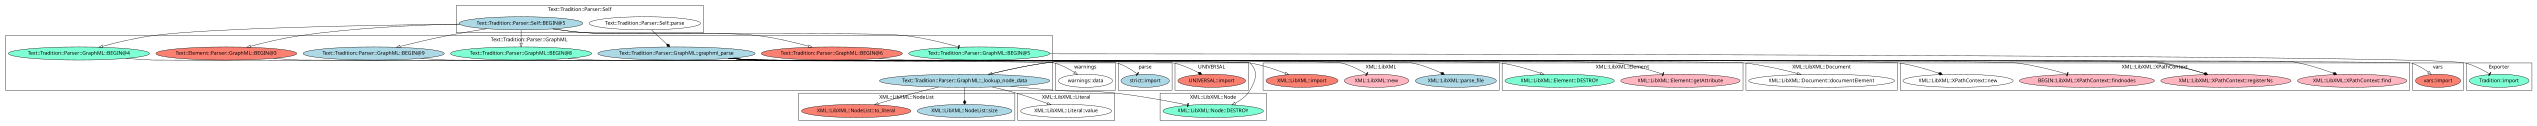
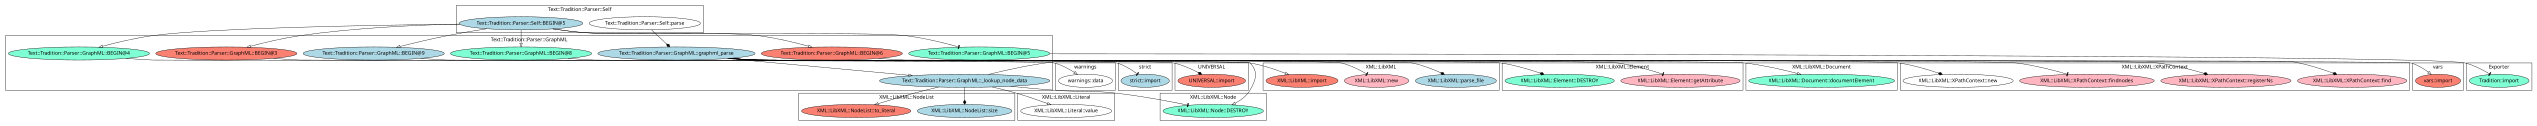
(226, 53) -> (226, 53)
(1600, 60) -> (818, 67)
(1135, 61) -> (1135, 61)
(1145, 67) -> (1145, 67)
(1822, 81) -> (1822, 81)
(2087, 81) -> (2087, 81)
